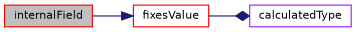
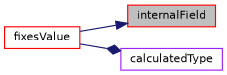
(107, 16) -> (98, 28)
